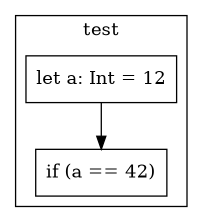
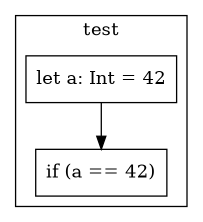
(101, 79) -> (101, 79)
